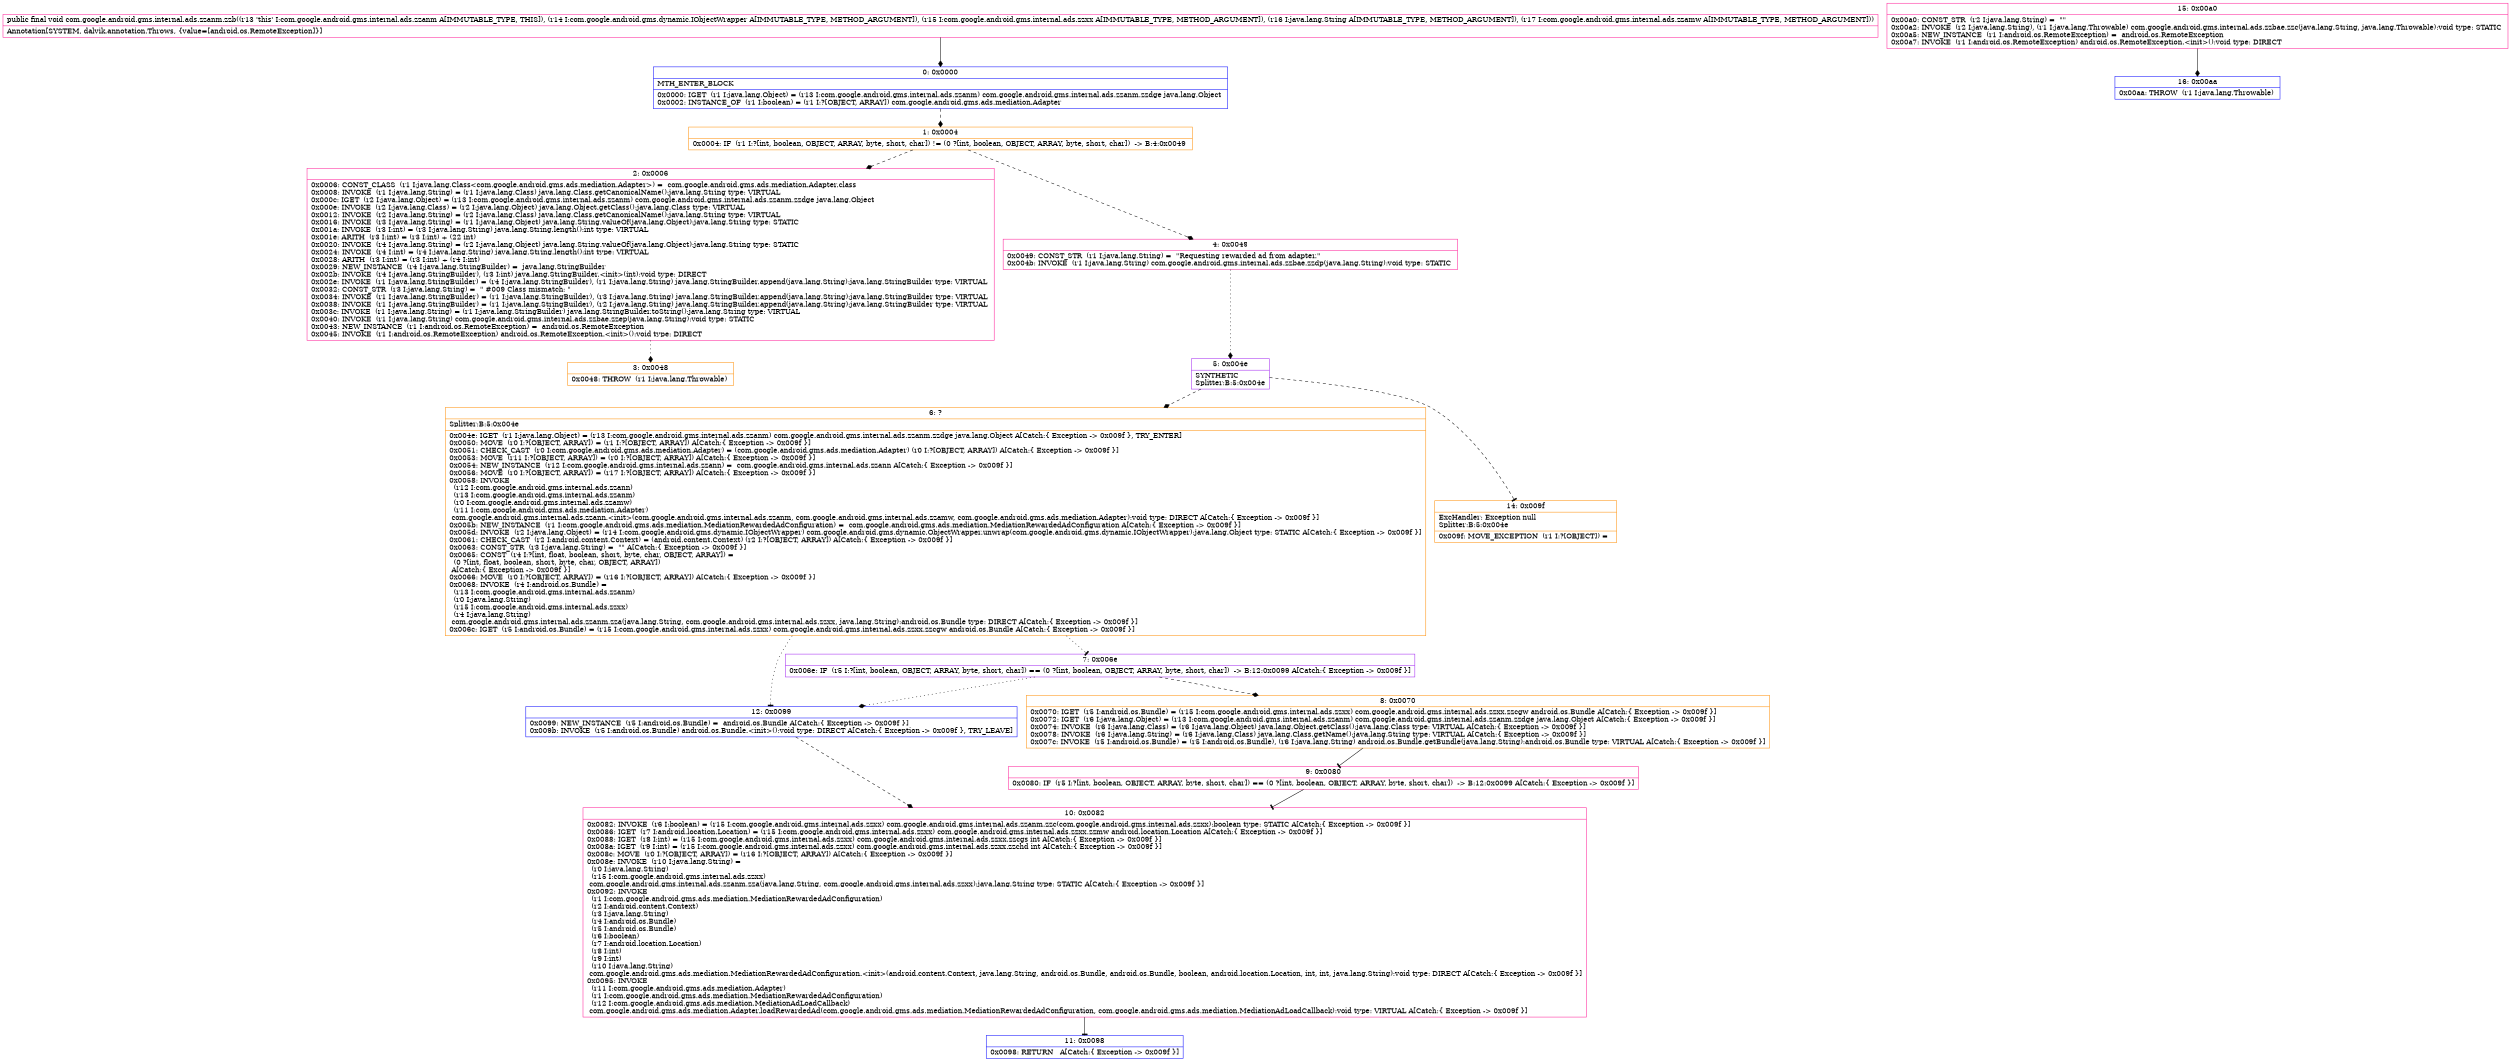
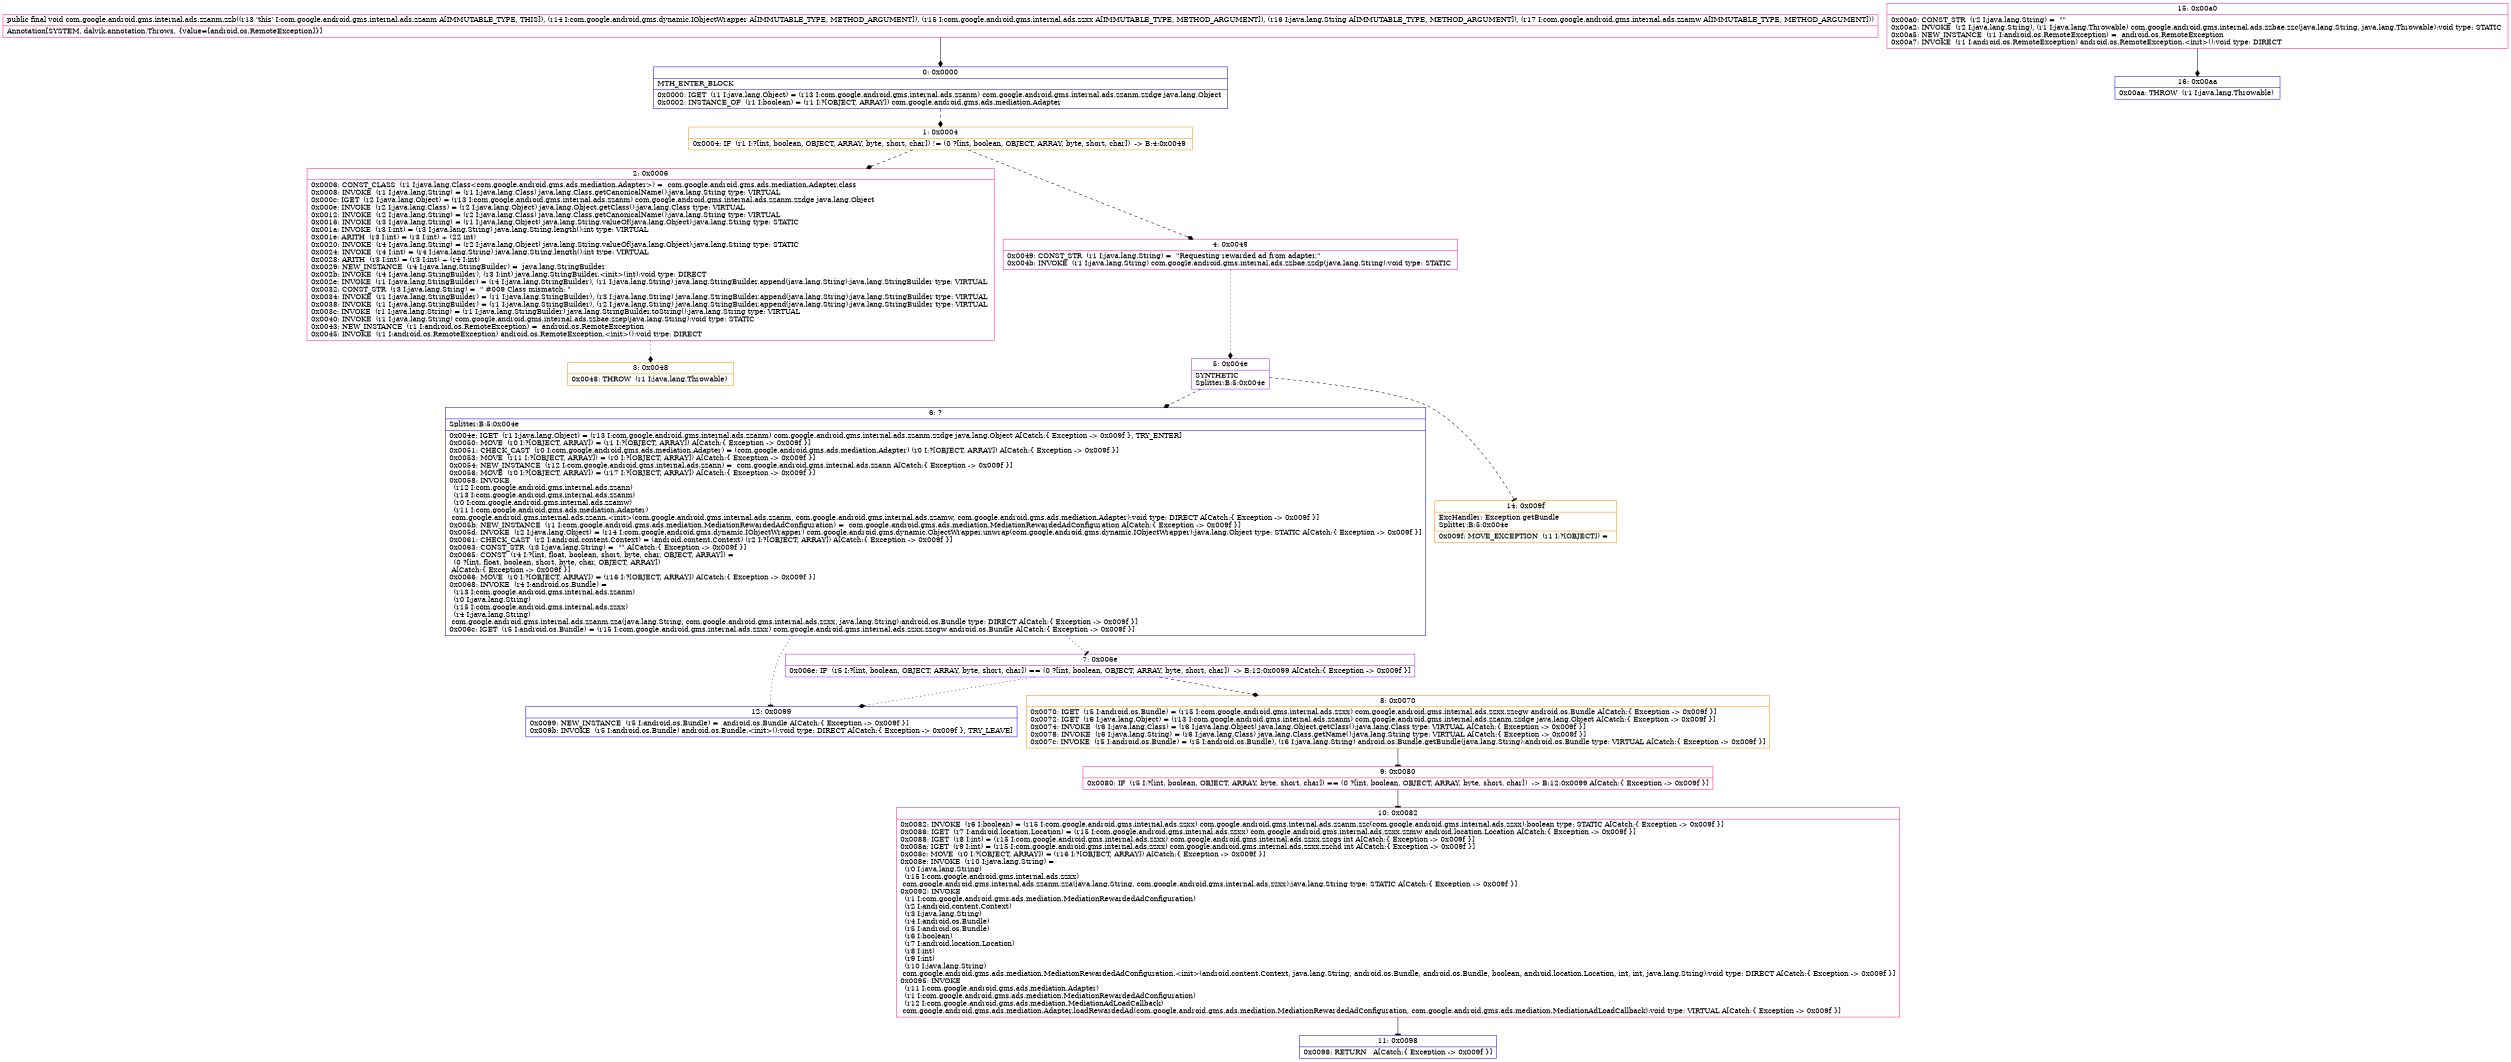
(1487, 518) -> (1499, 518)
(936, 522) -> (936, 522)
(852, 771) -> none
